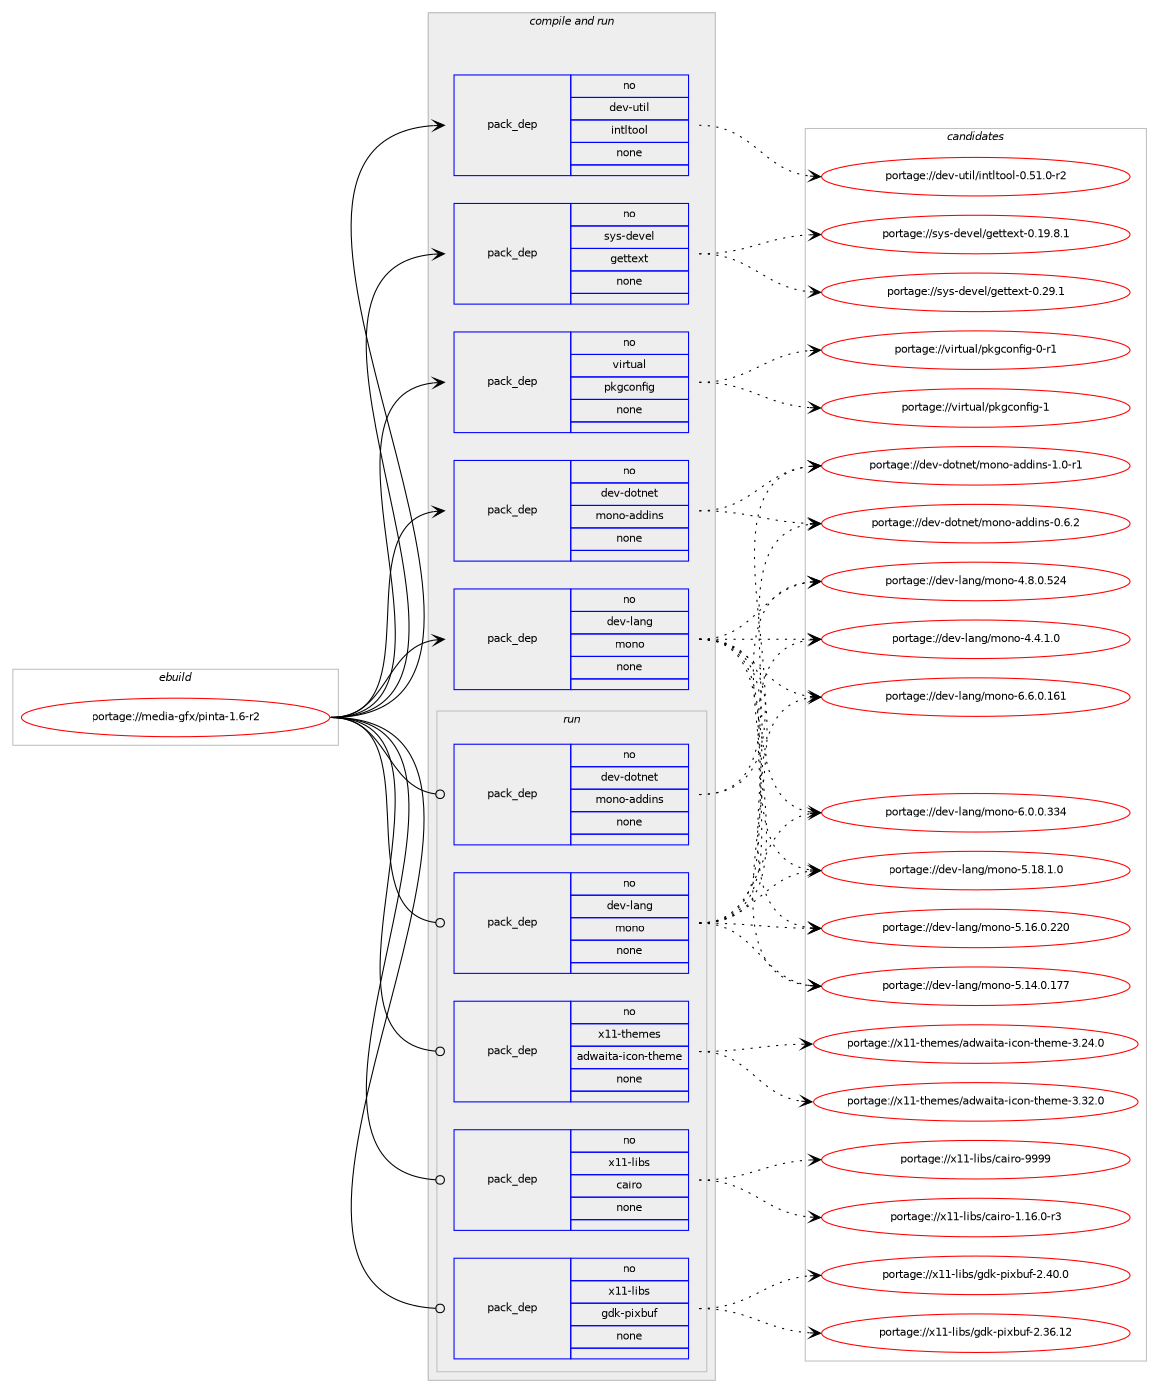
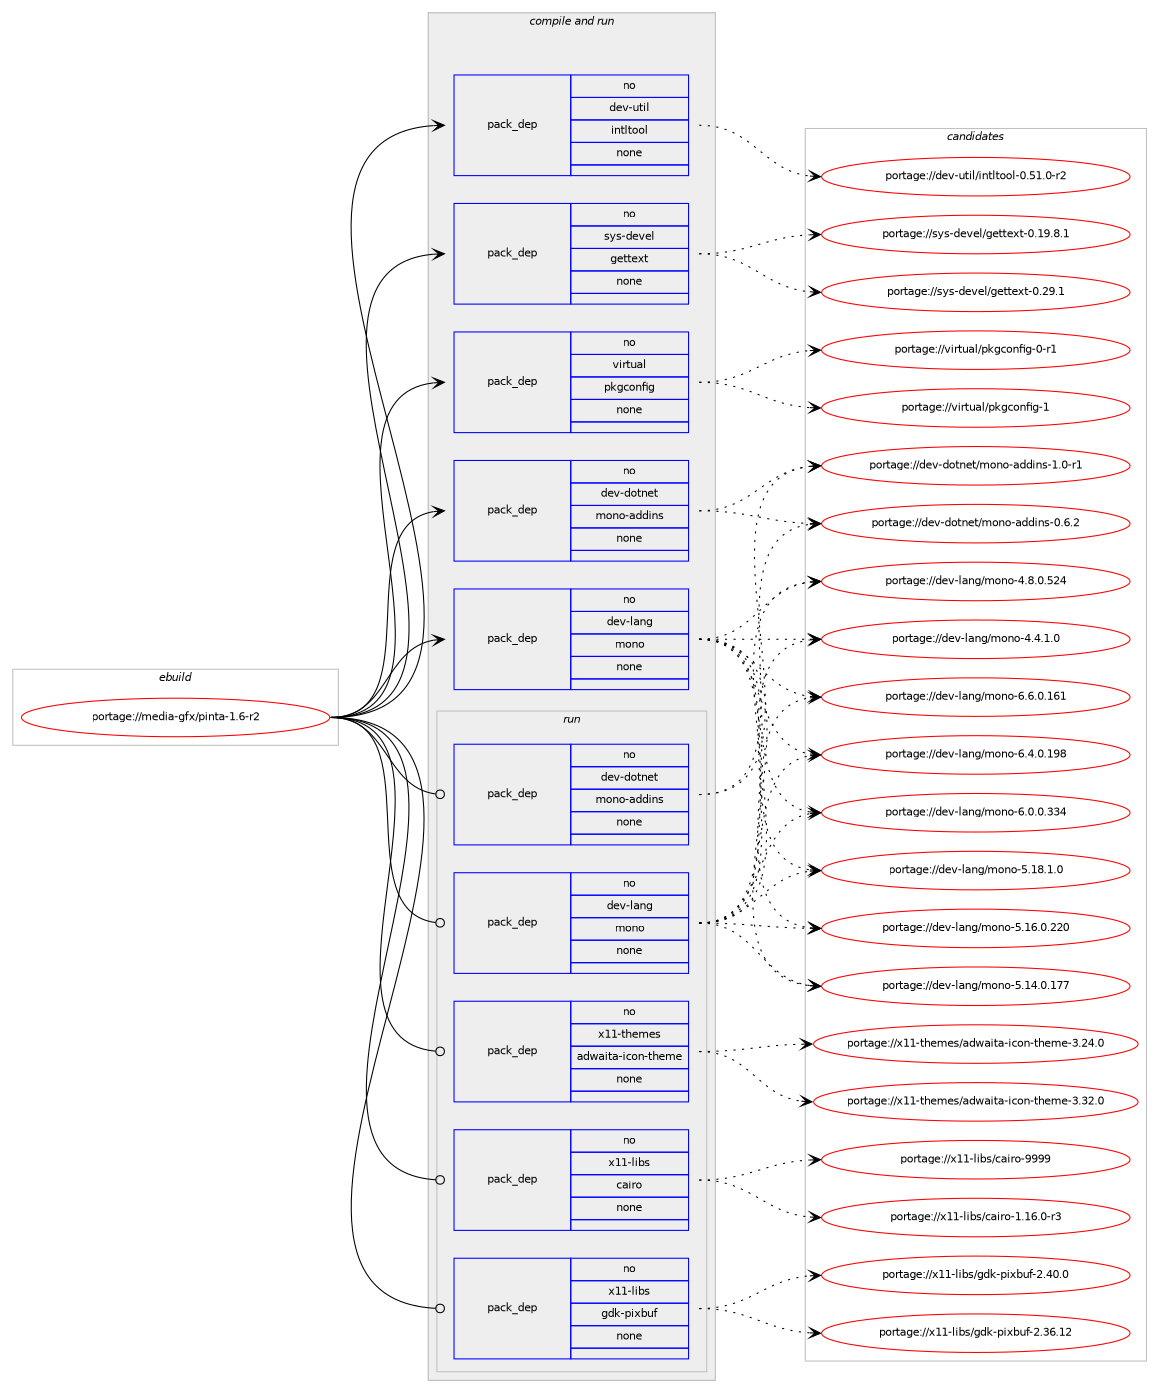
none -> (976, 755)
